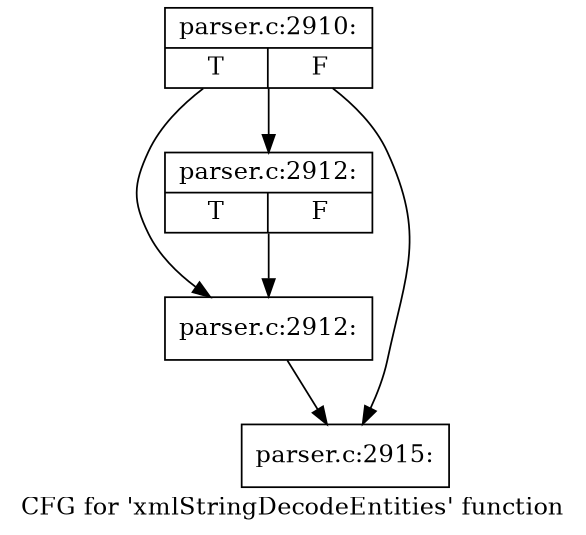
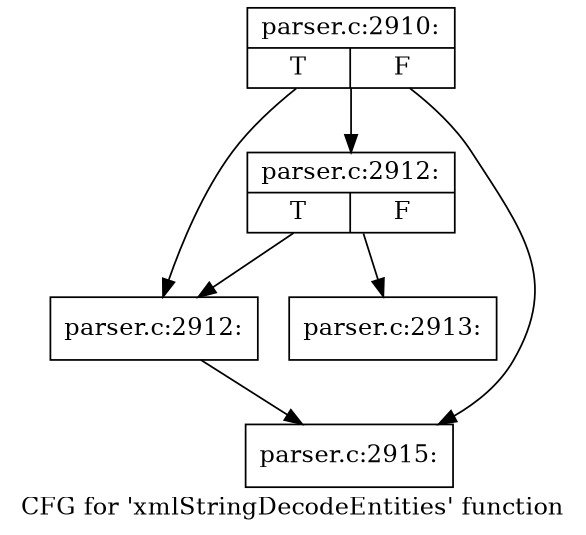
none -> (393, 329)
